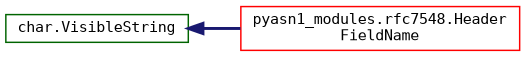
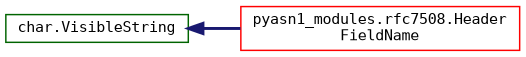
(380, 28) -> (380, 28)
